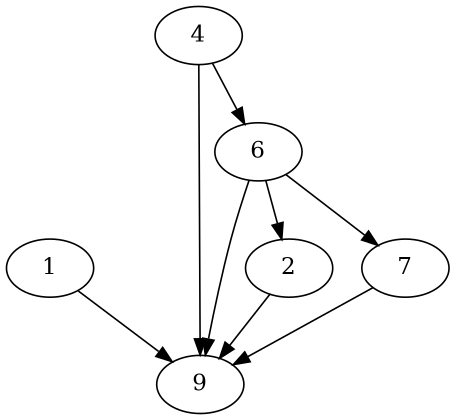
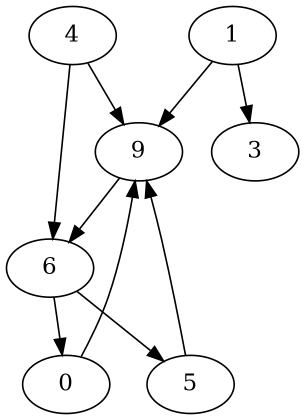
none -> (255, 152)
(226, 259) -> (100, 204)
(289, 268) -> (191, 384)
(405, 268) -> (66, 384)
